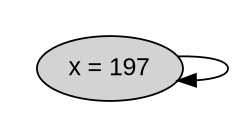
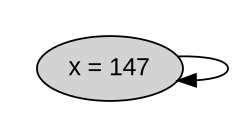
(110, 69) -> (110, 69)
